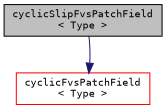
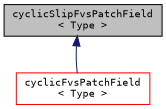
(90, 49) -> (76, 60)
